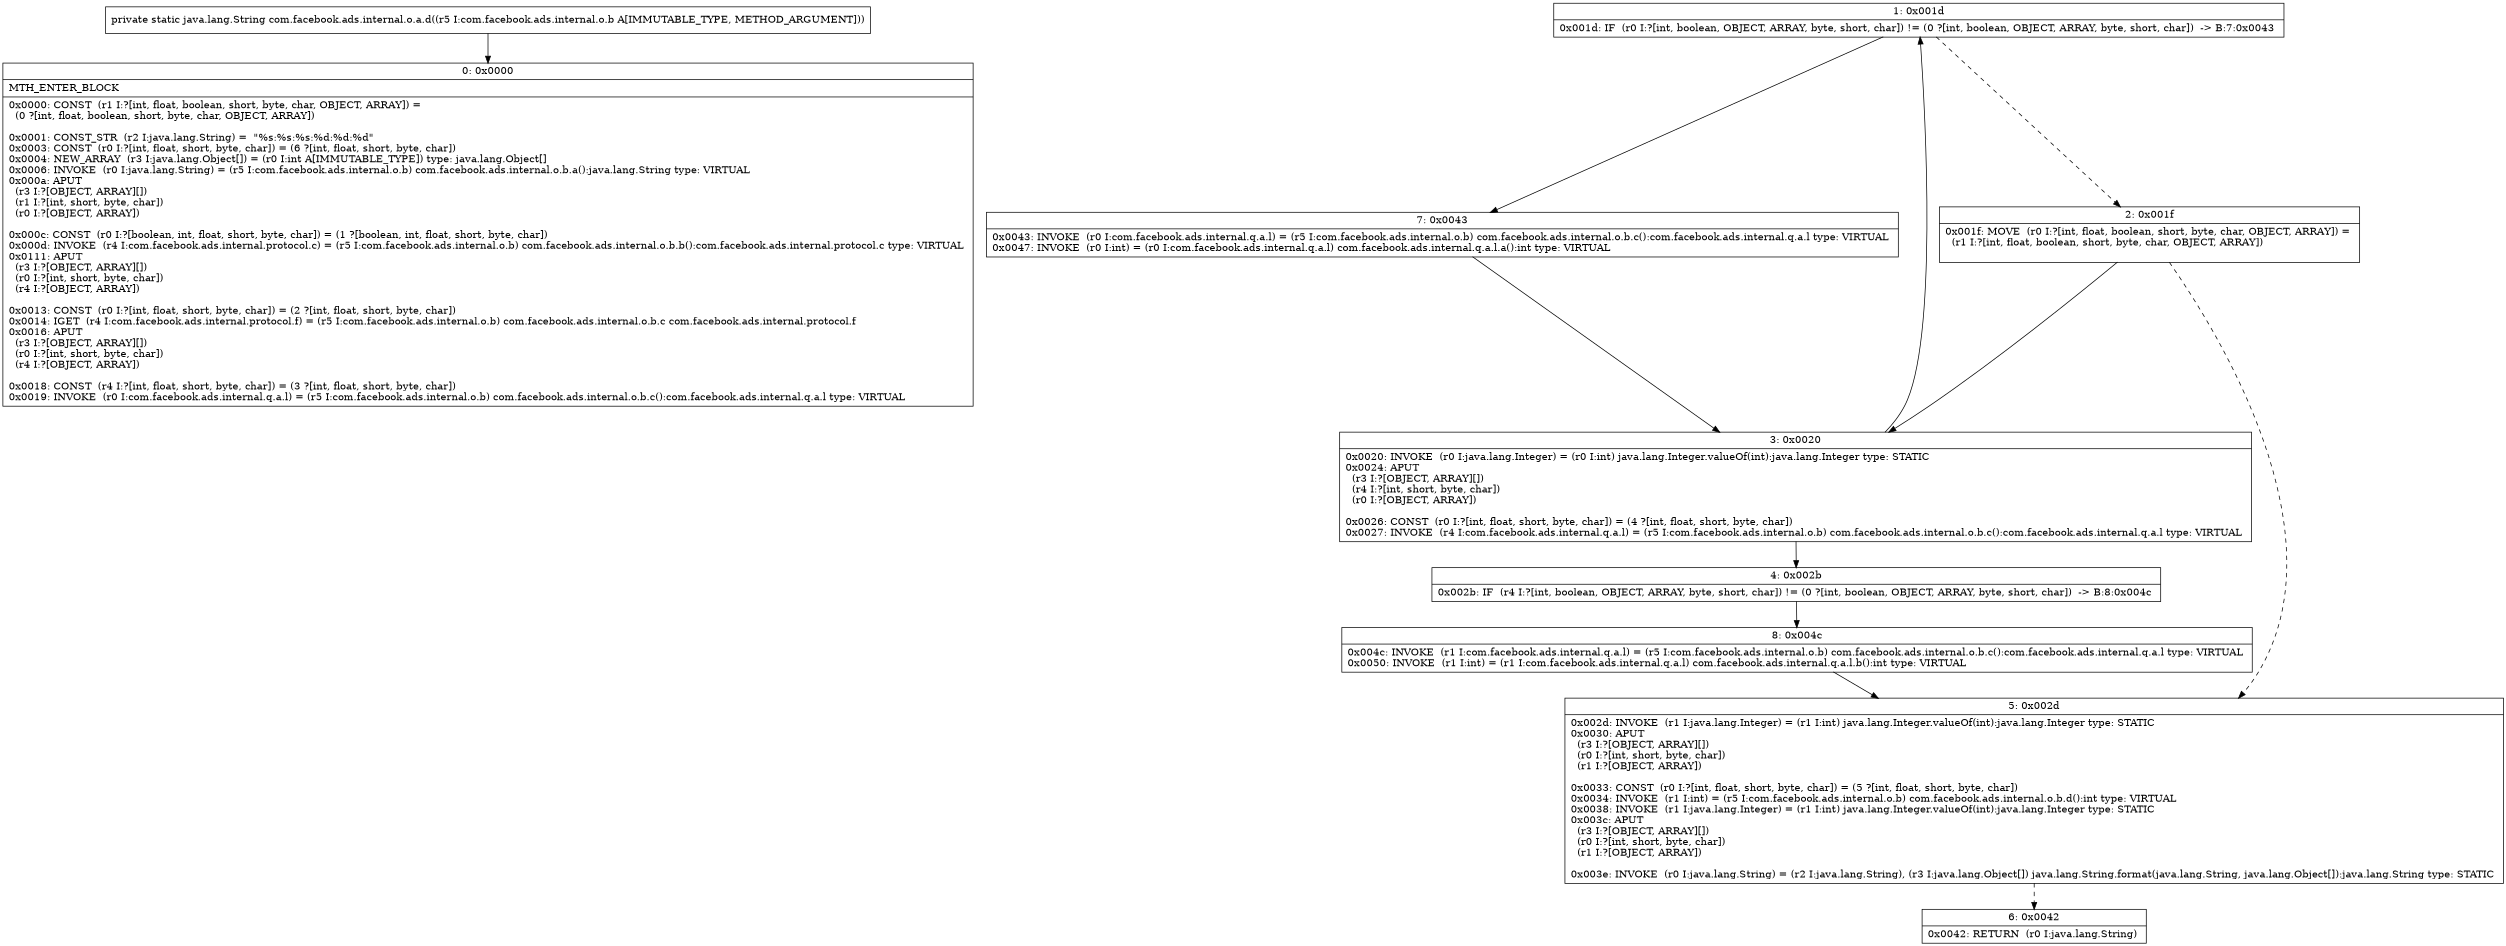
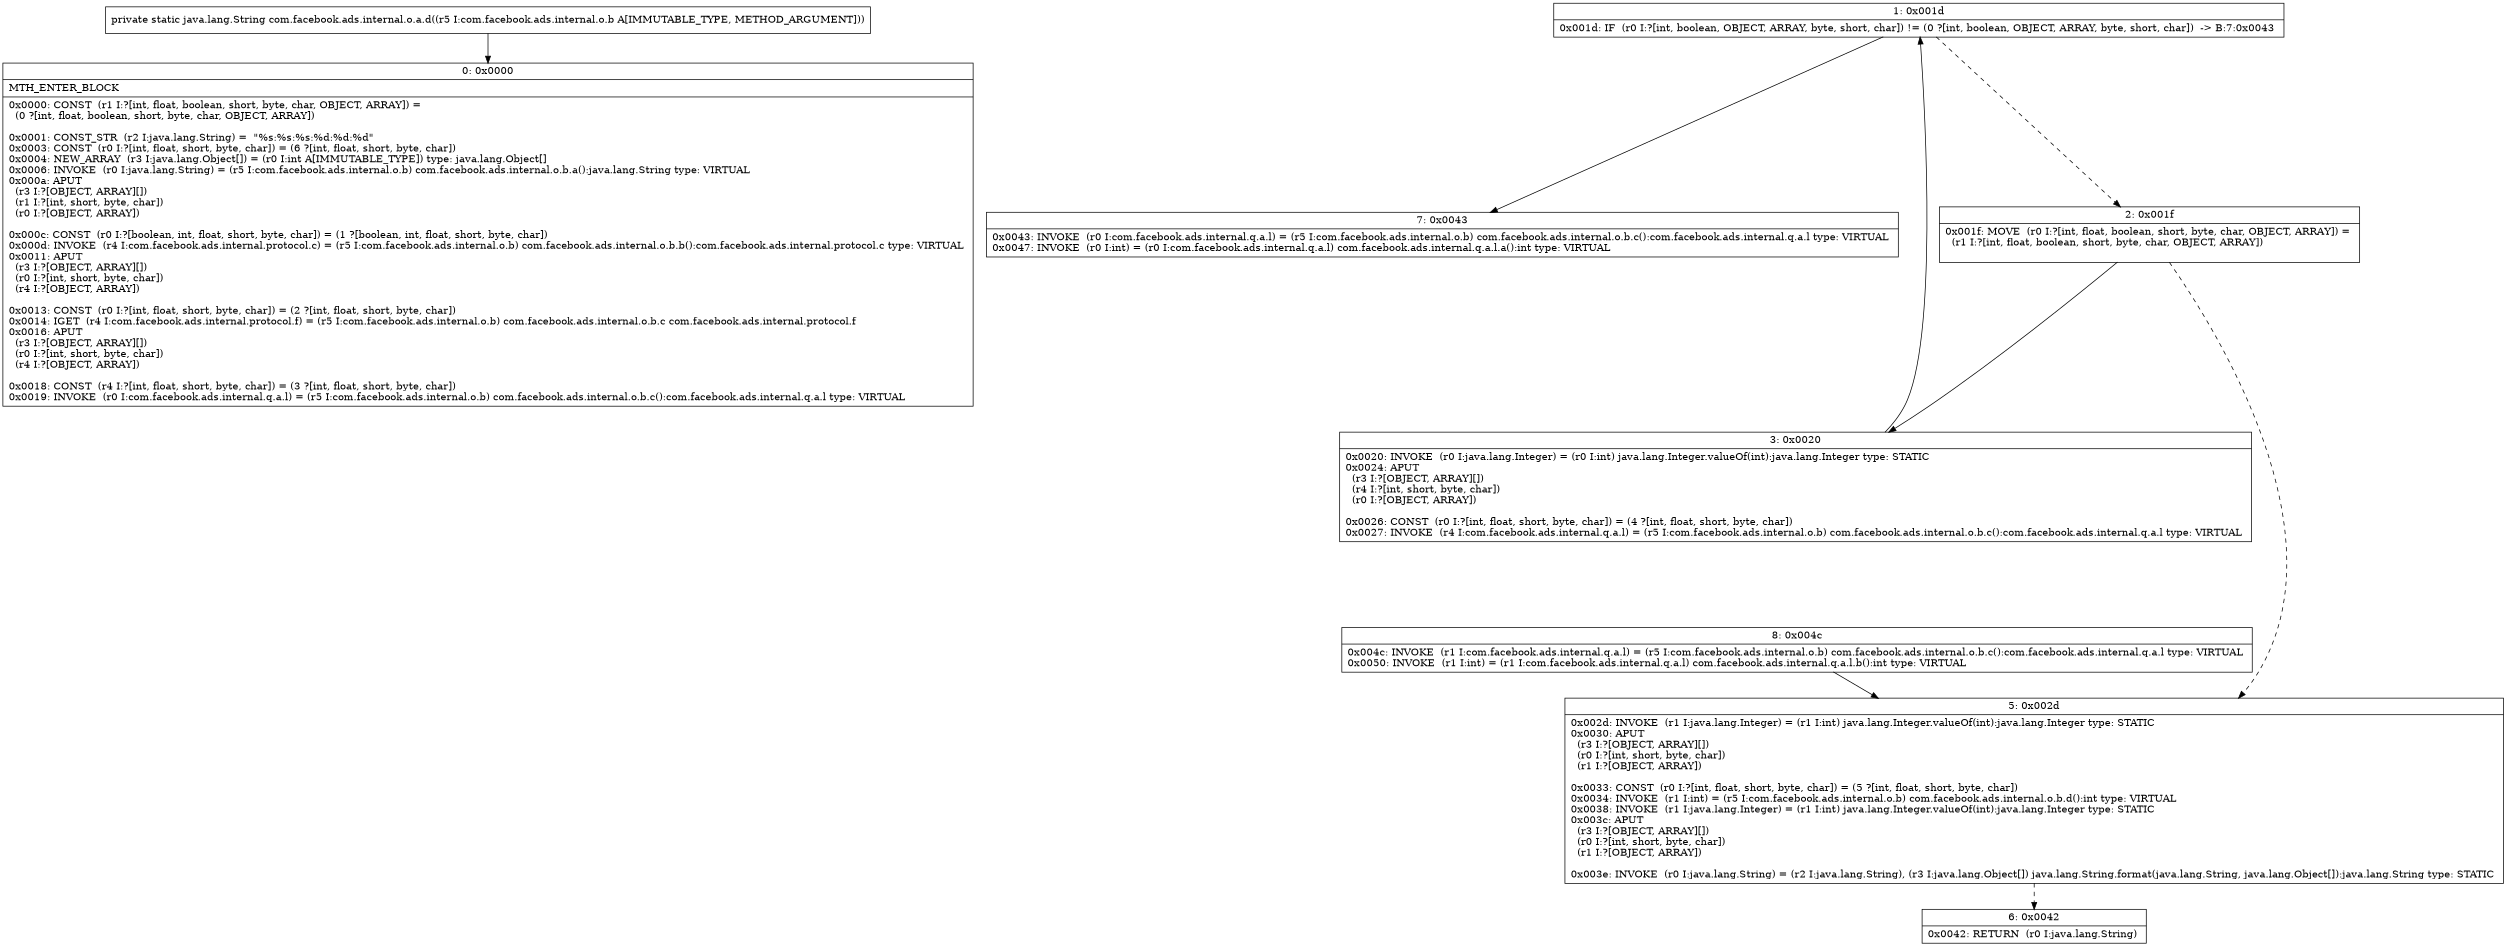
(49, 257) -> (49, 257)
(1593, 342) -> none
(1796, 585) -> none
